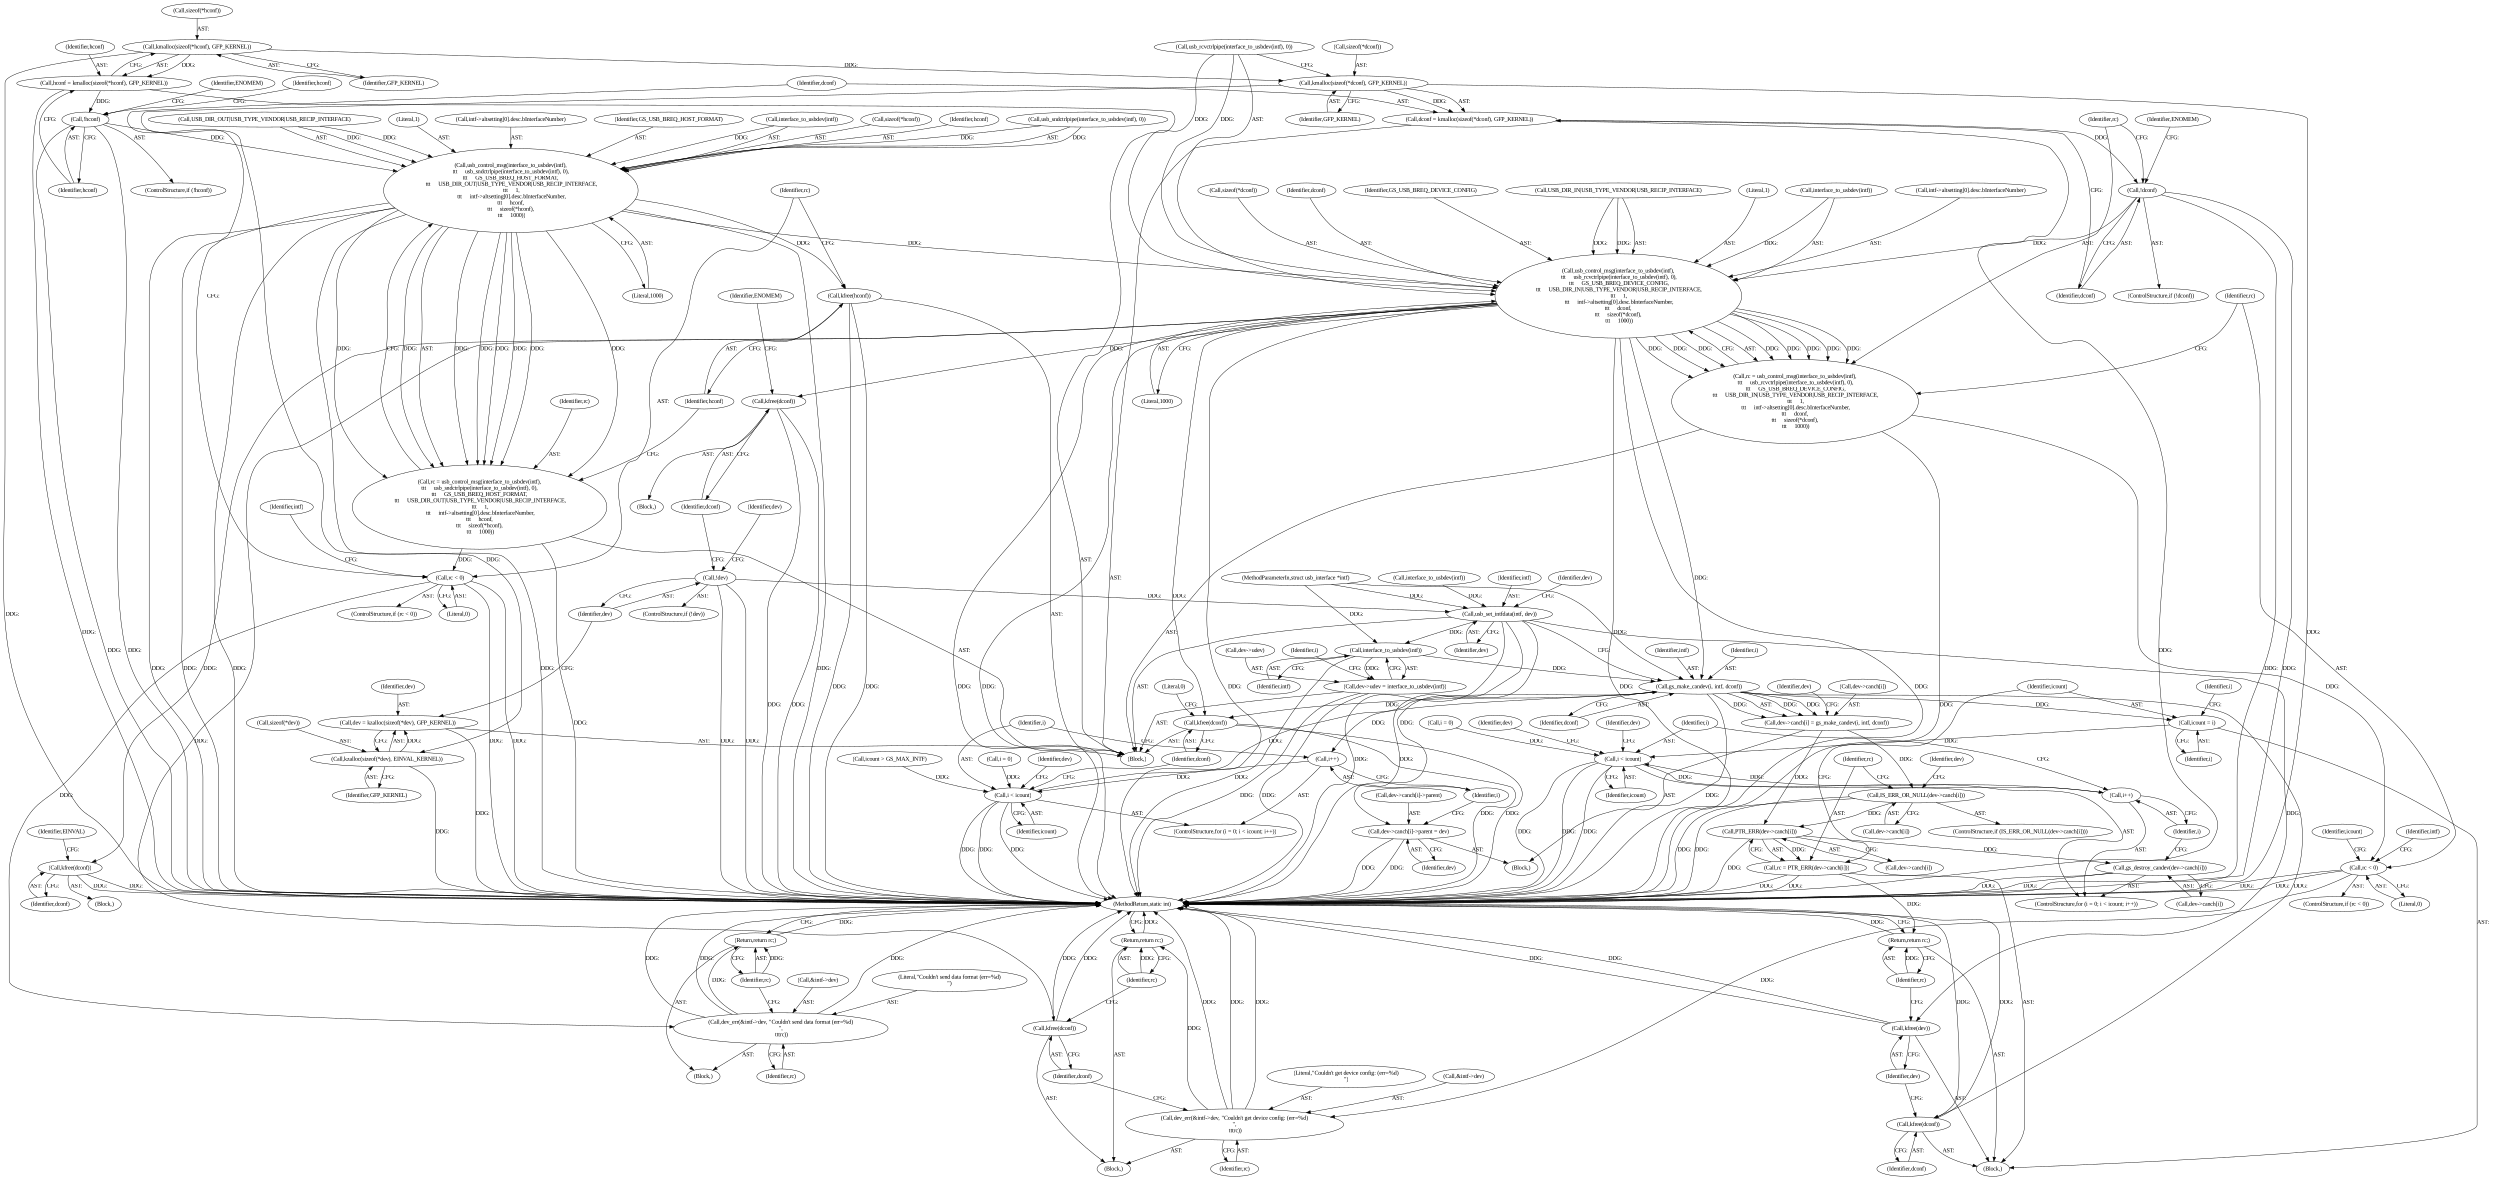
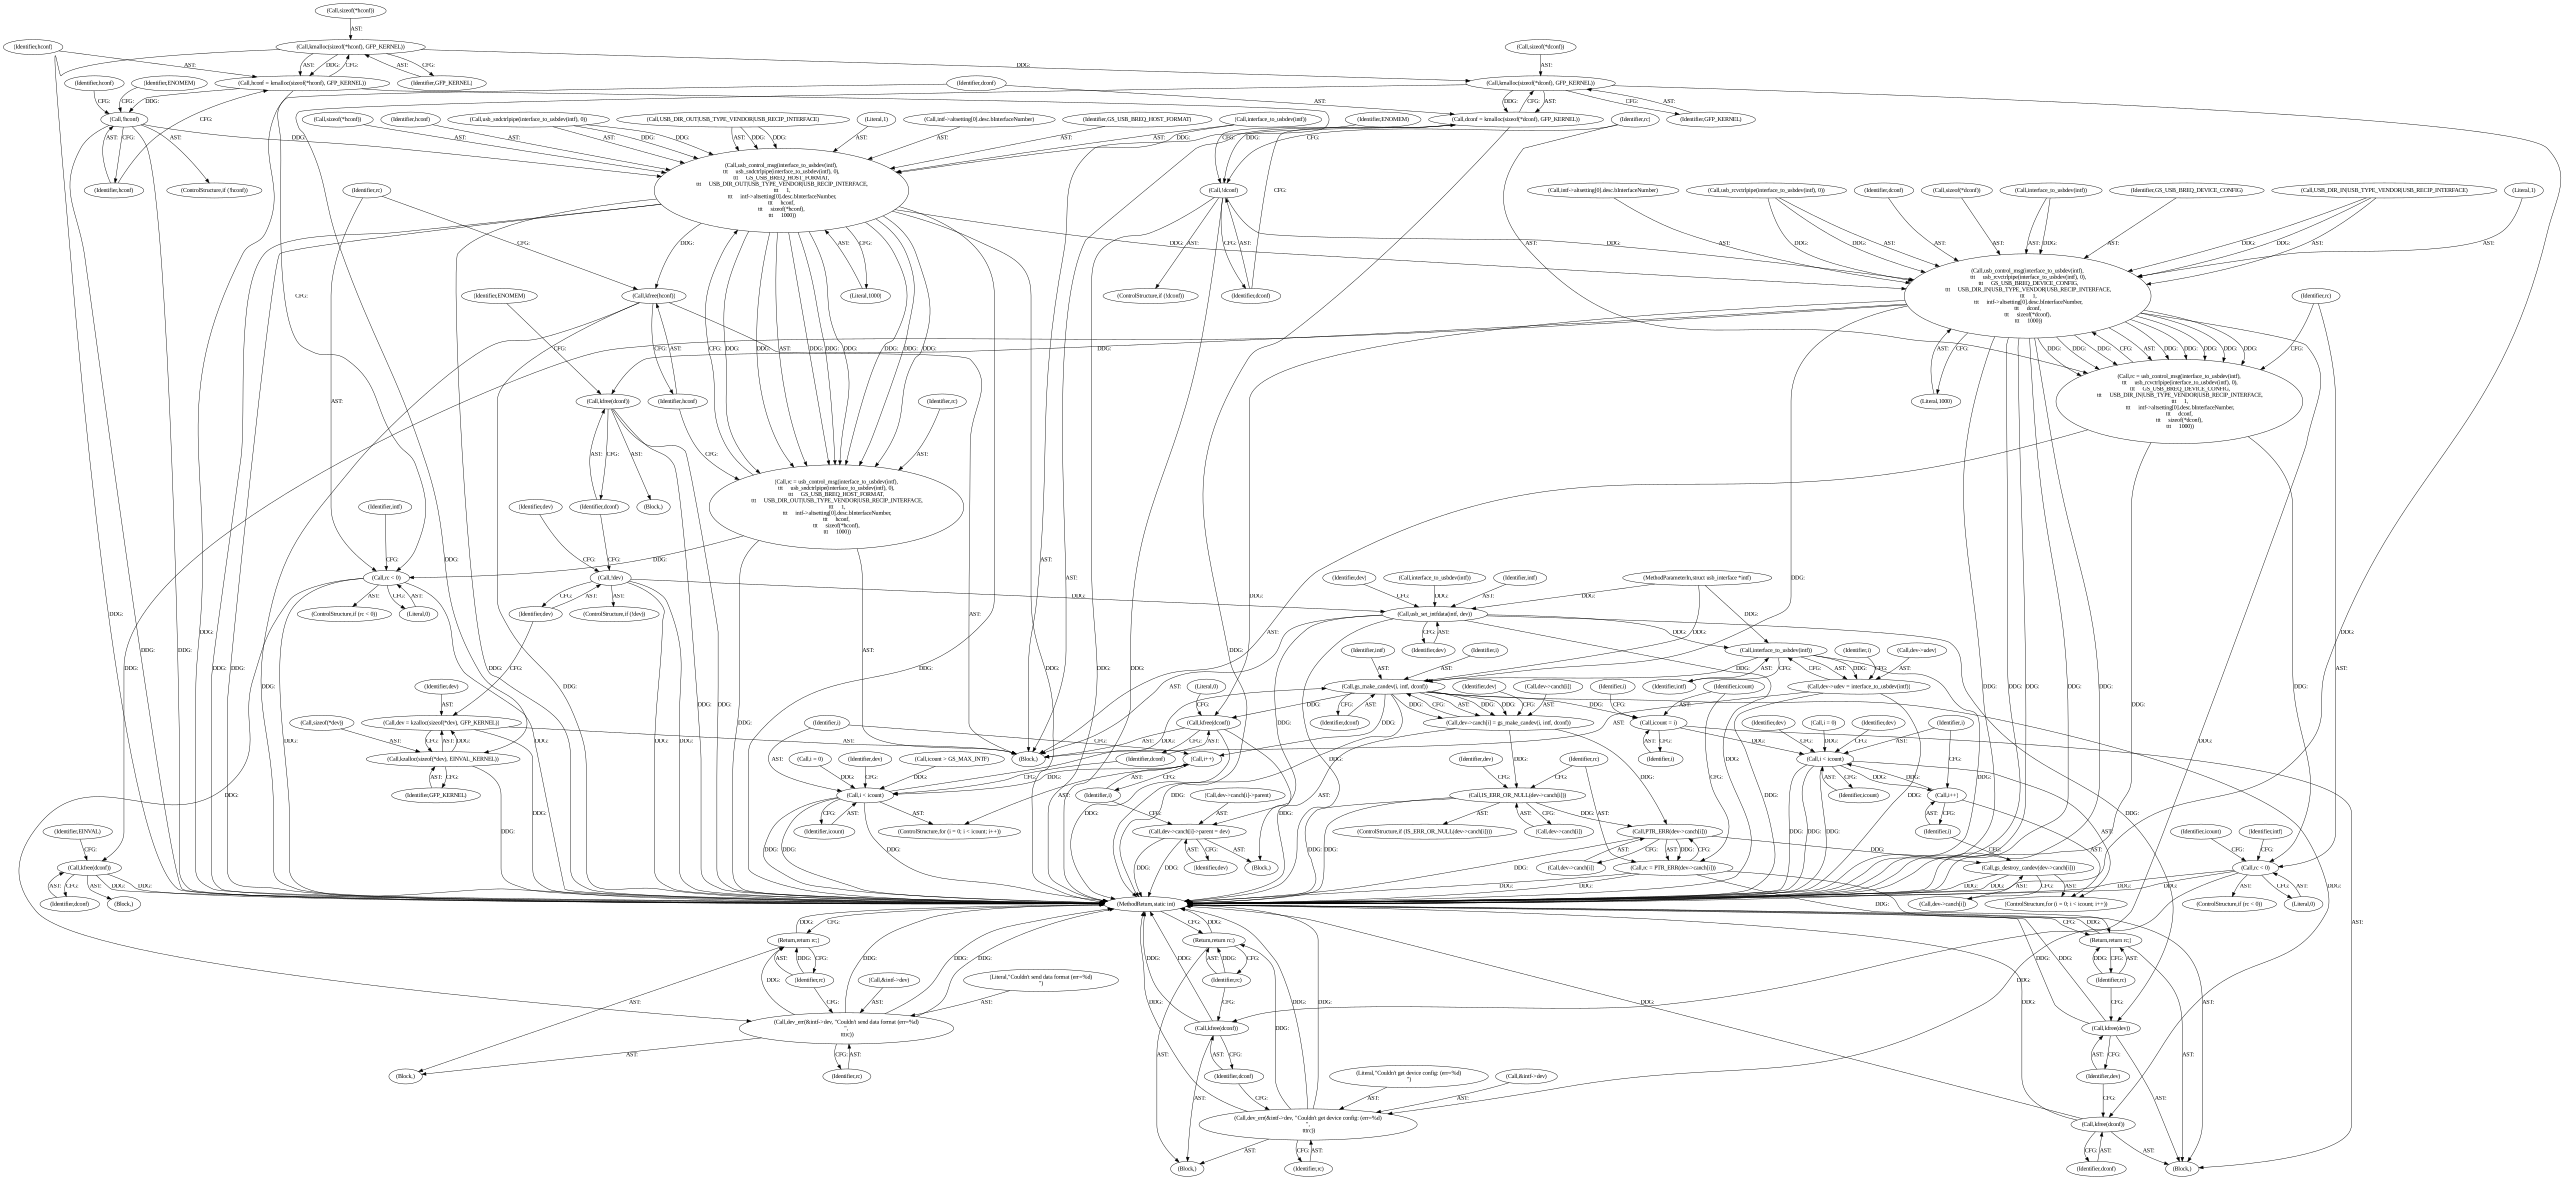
(1292, 65) -> (1524, 103)
(1590, 653) -> (1434, 709)
